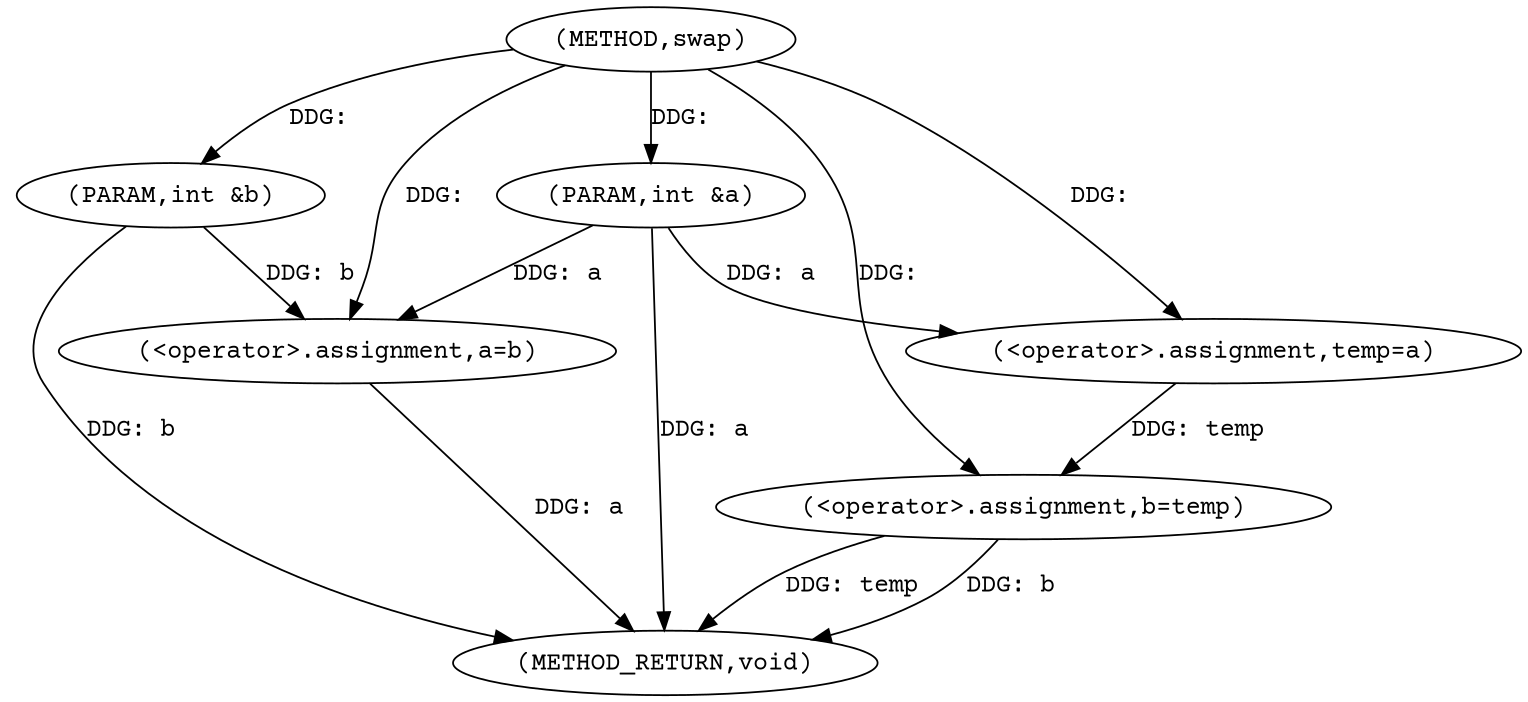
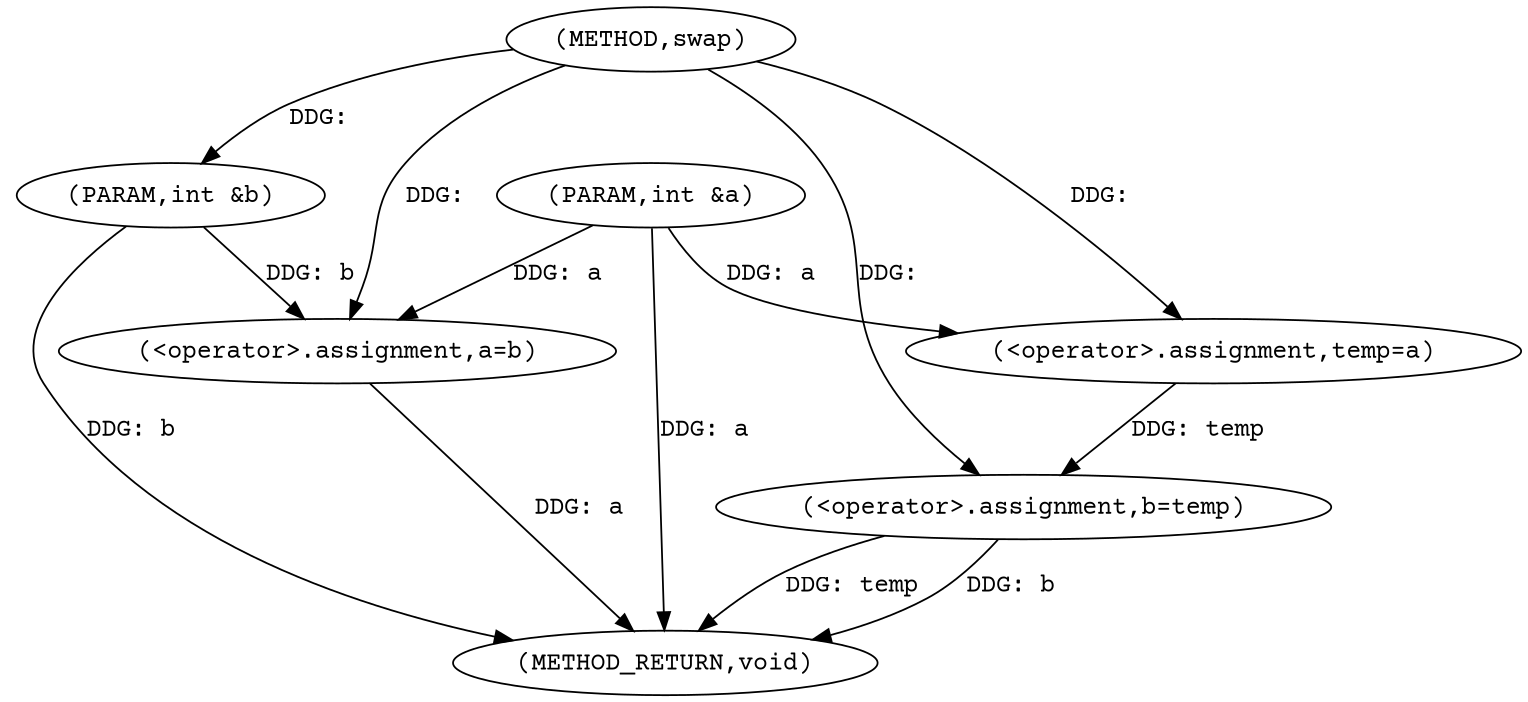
(651, 108) -> none
